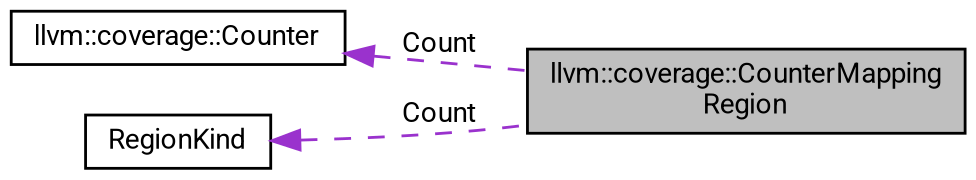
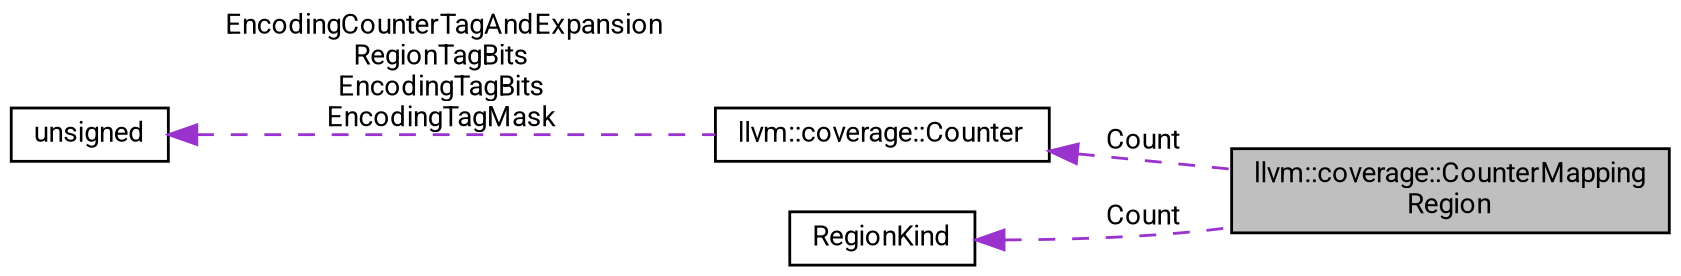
none -> (90, 135)
